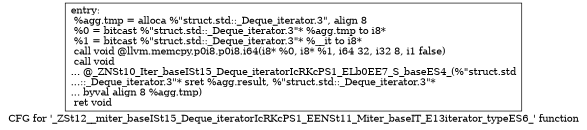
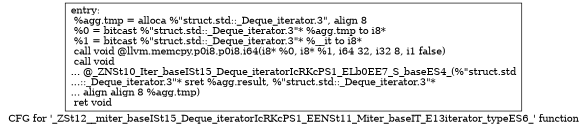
(137, 93) -> (136, 93)
